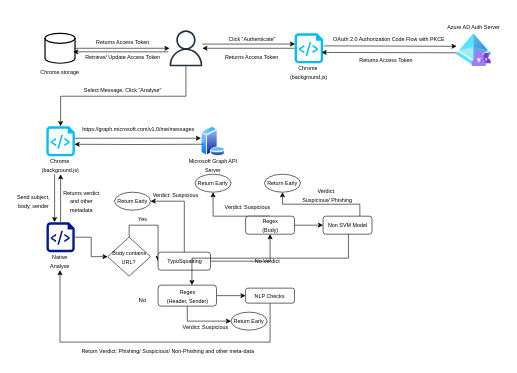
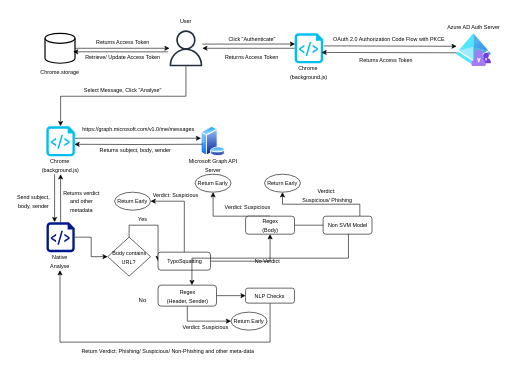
none -> (186, 21)
none -> (135, 150)
(317, 225) -> (319, 225)
